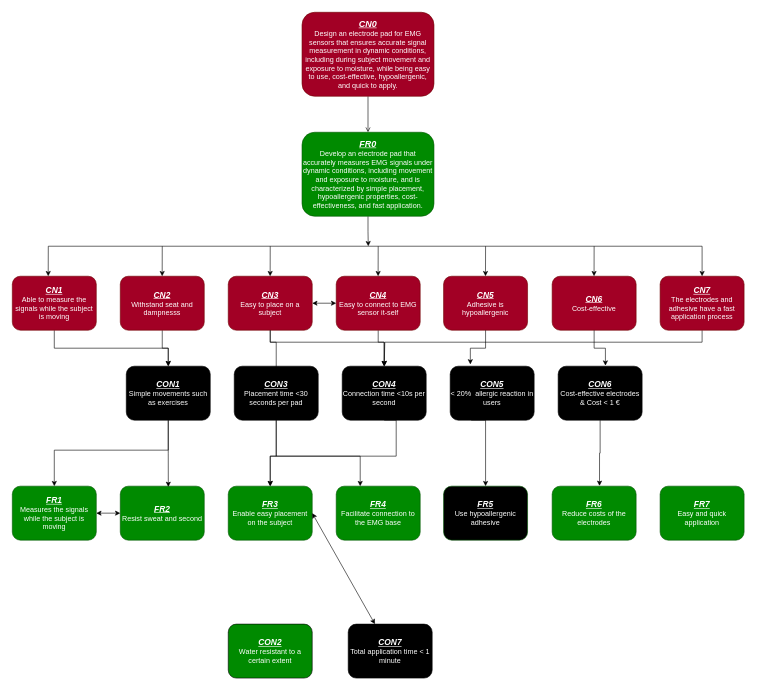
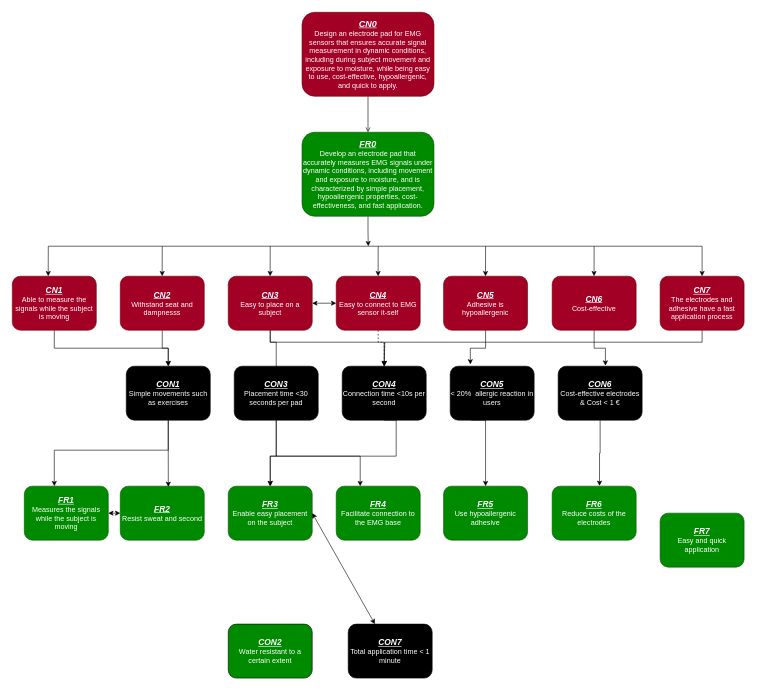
(378, 335) -> (378, 335)
(54, 513) -> (66, 513)
(486, 513) -> (486, 513)
(702, 513) -> (702, 540)
